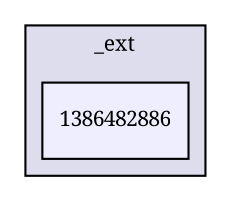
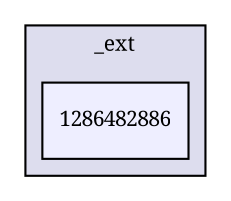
(115, 121) -> (115, 121)
